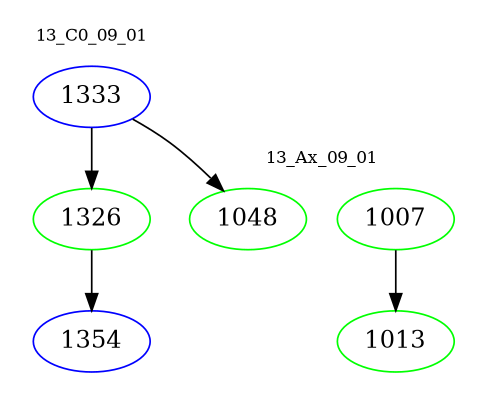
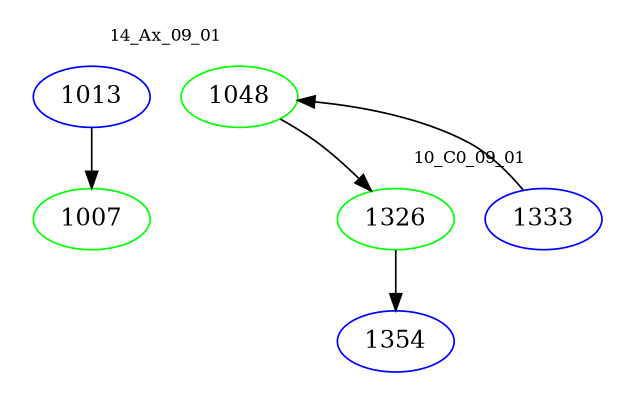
(92, 37) -> (470, 159)
(92, 150) -> (335, 157)
(322, 159) -> (166, 37)
(396, 272) -> (92, 150)
(396, 341) -> (92, 97)
